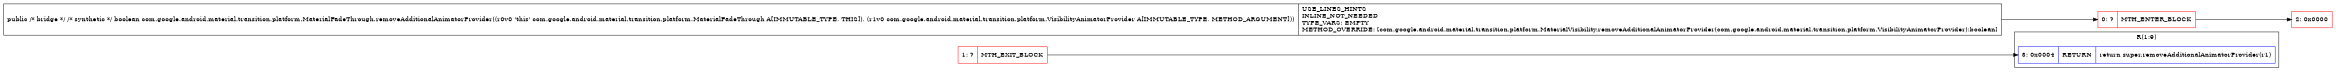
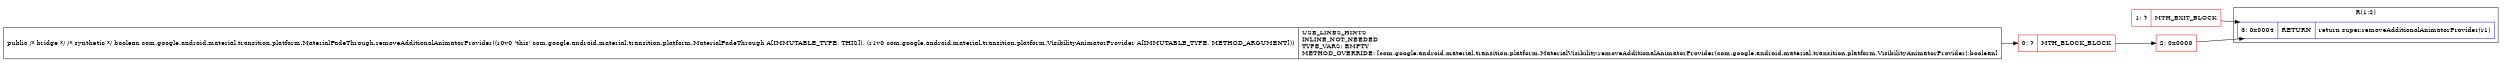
(2156, 19) -> (2076, 43)
(2147, 37) -> (2366, 13)
none -> (2218, 40)
